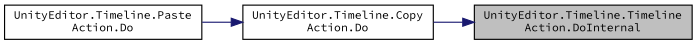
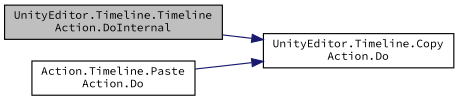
(103, 22) -> (113, 78)
(448, 22) -> (237, 37)
